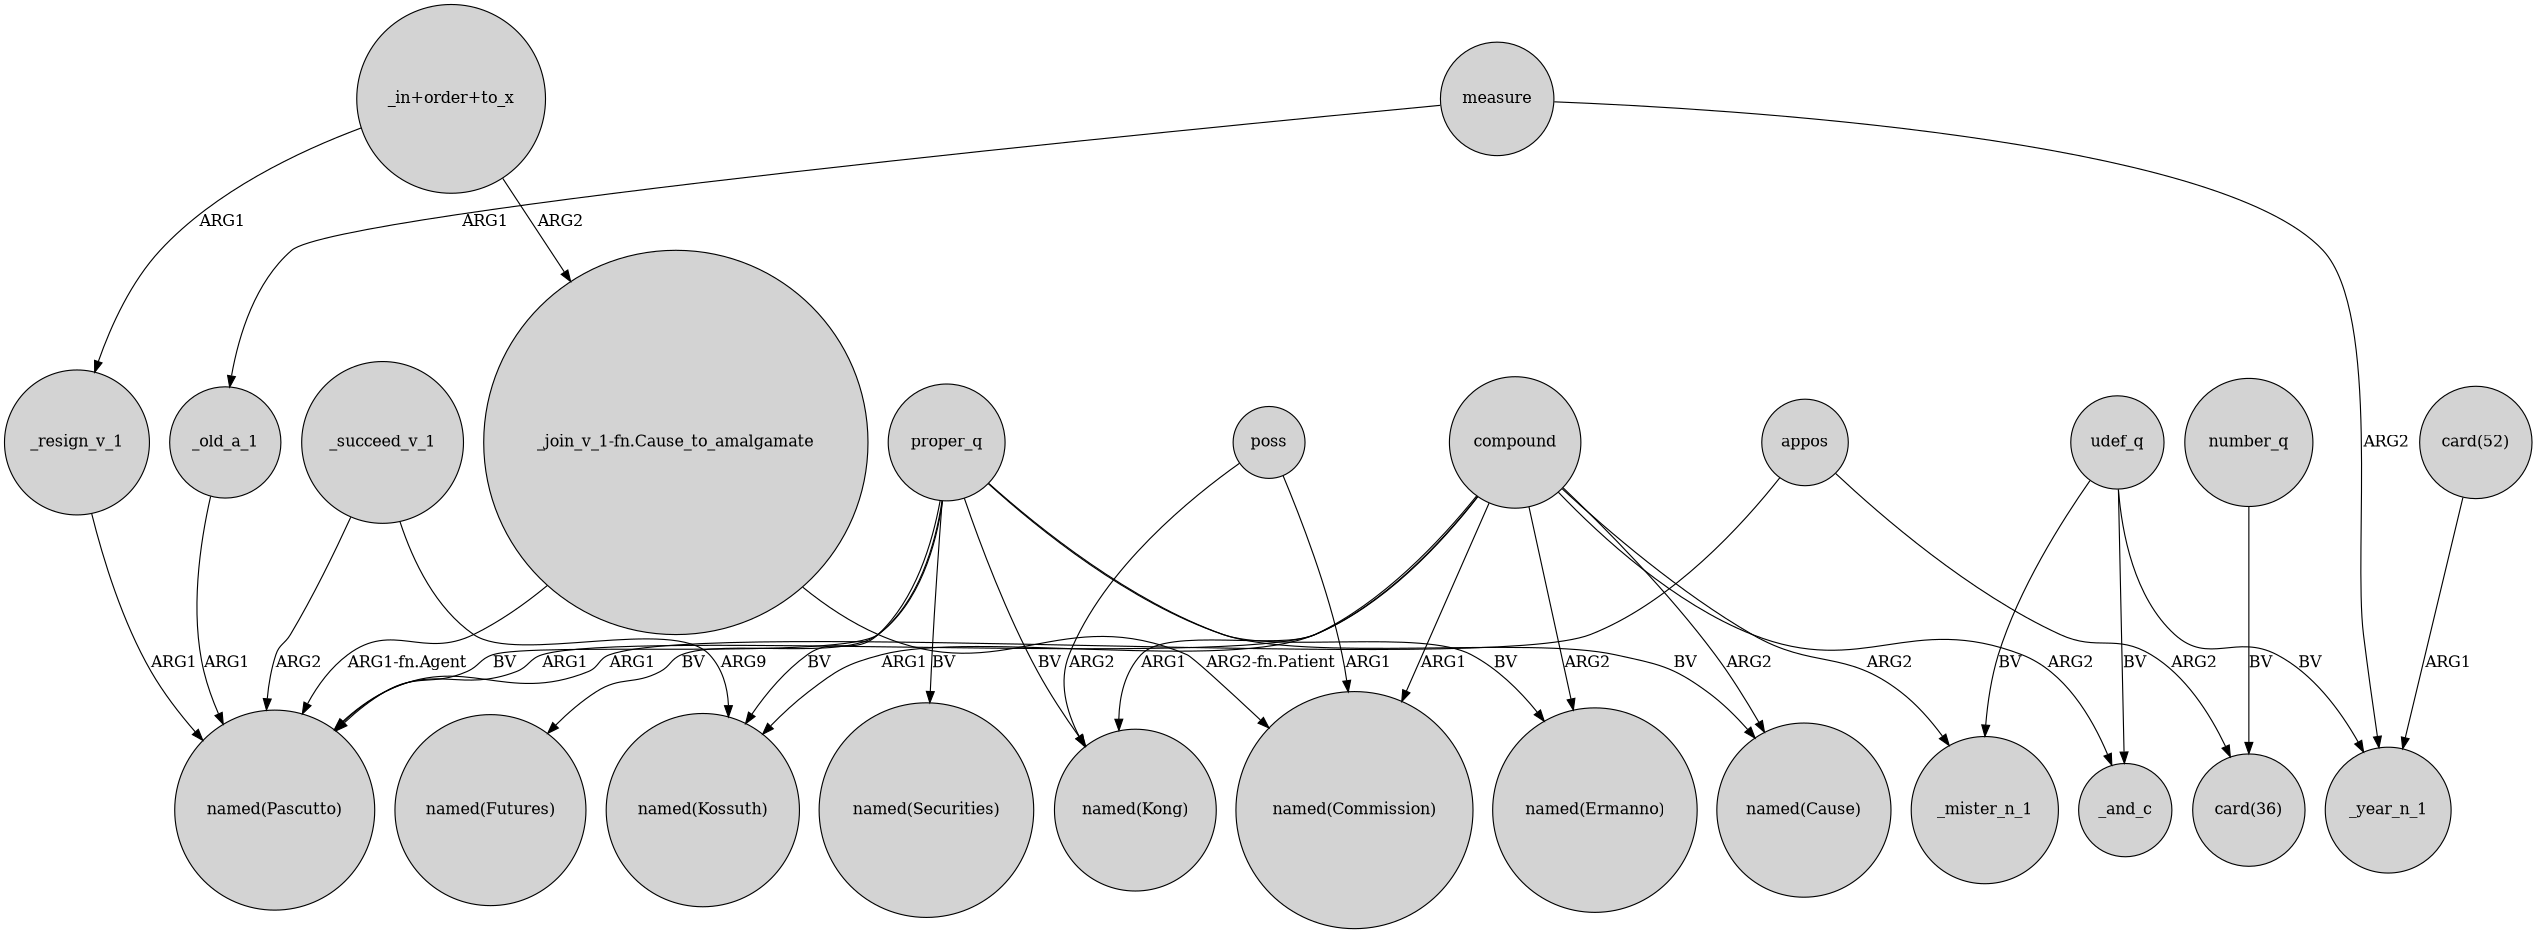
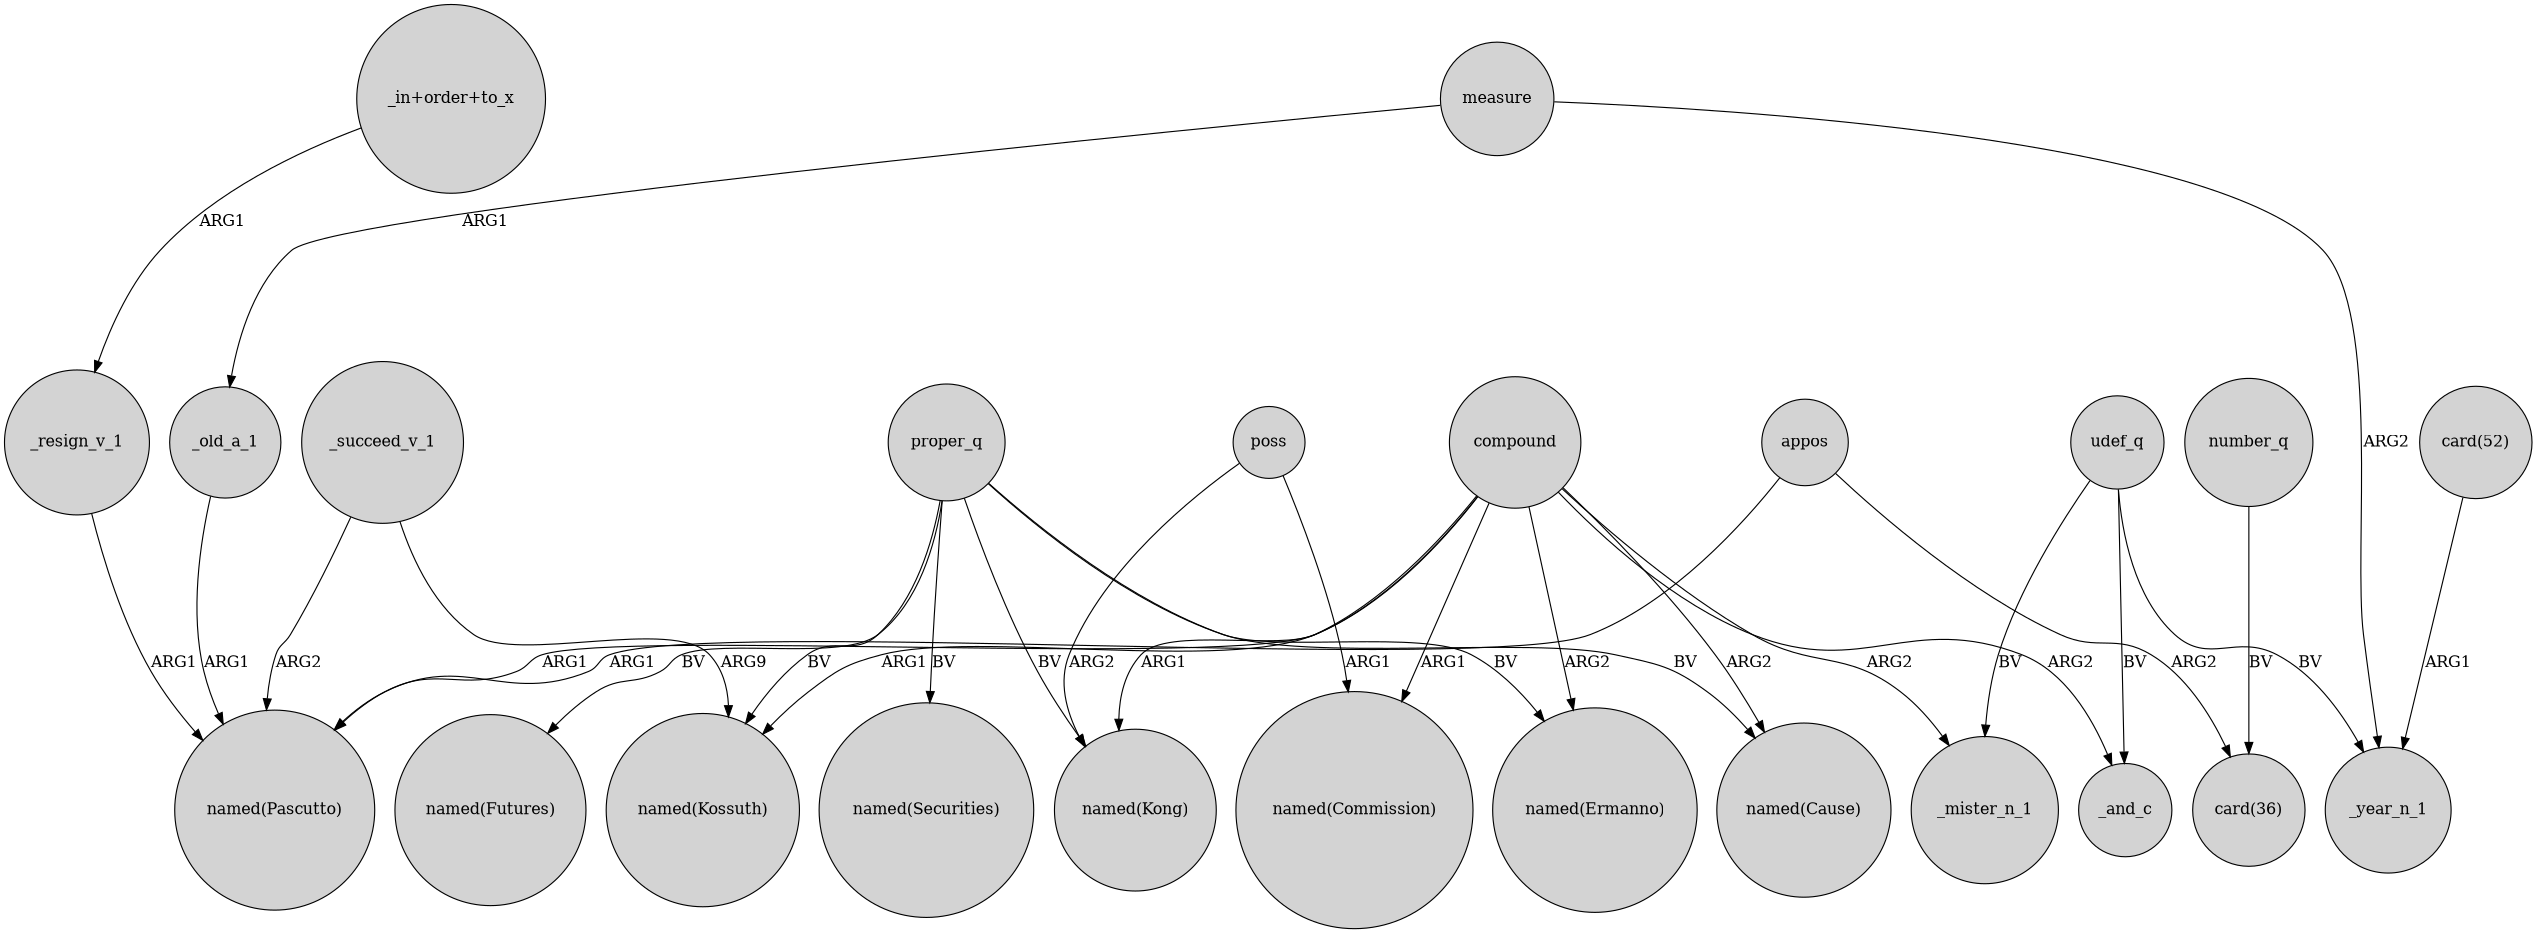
(676, 442) -> none
(502, 653) -> none
